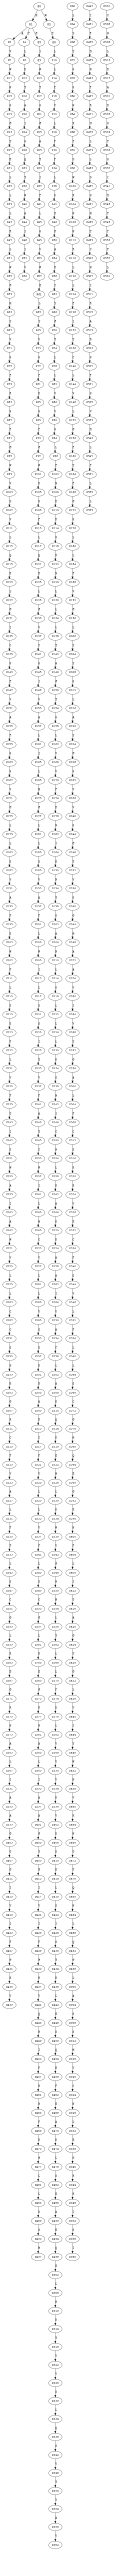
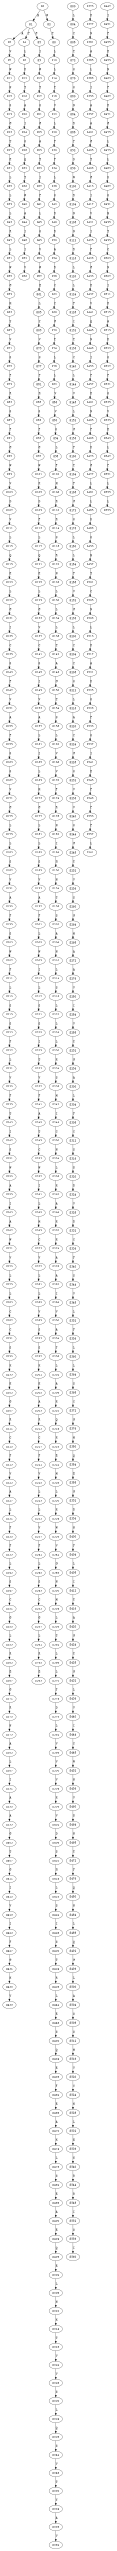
none -> (90, 573)
(38, 1689) -> none
